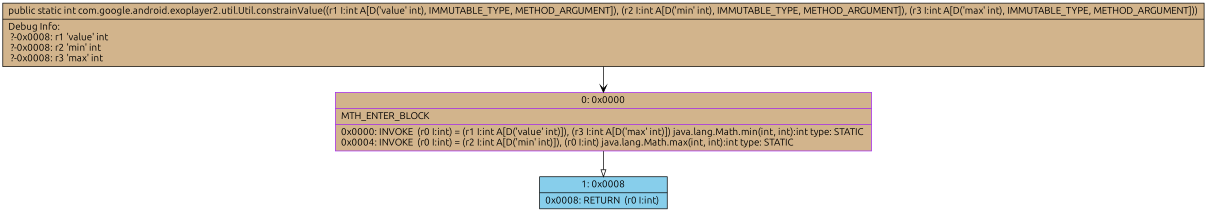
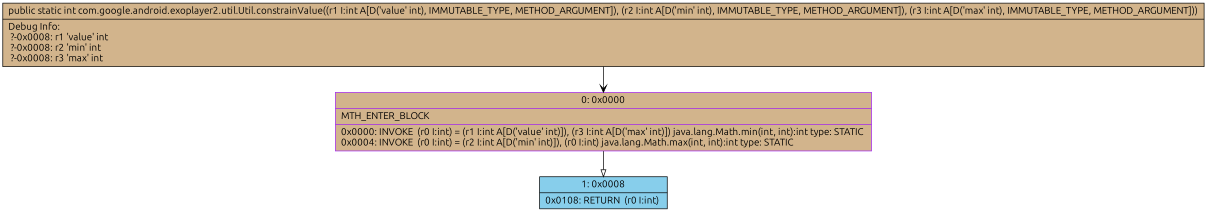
(603, 200) -> (603, 200)
